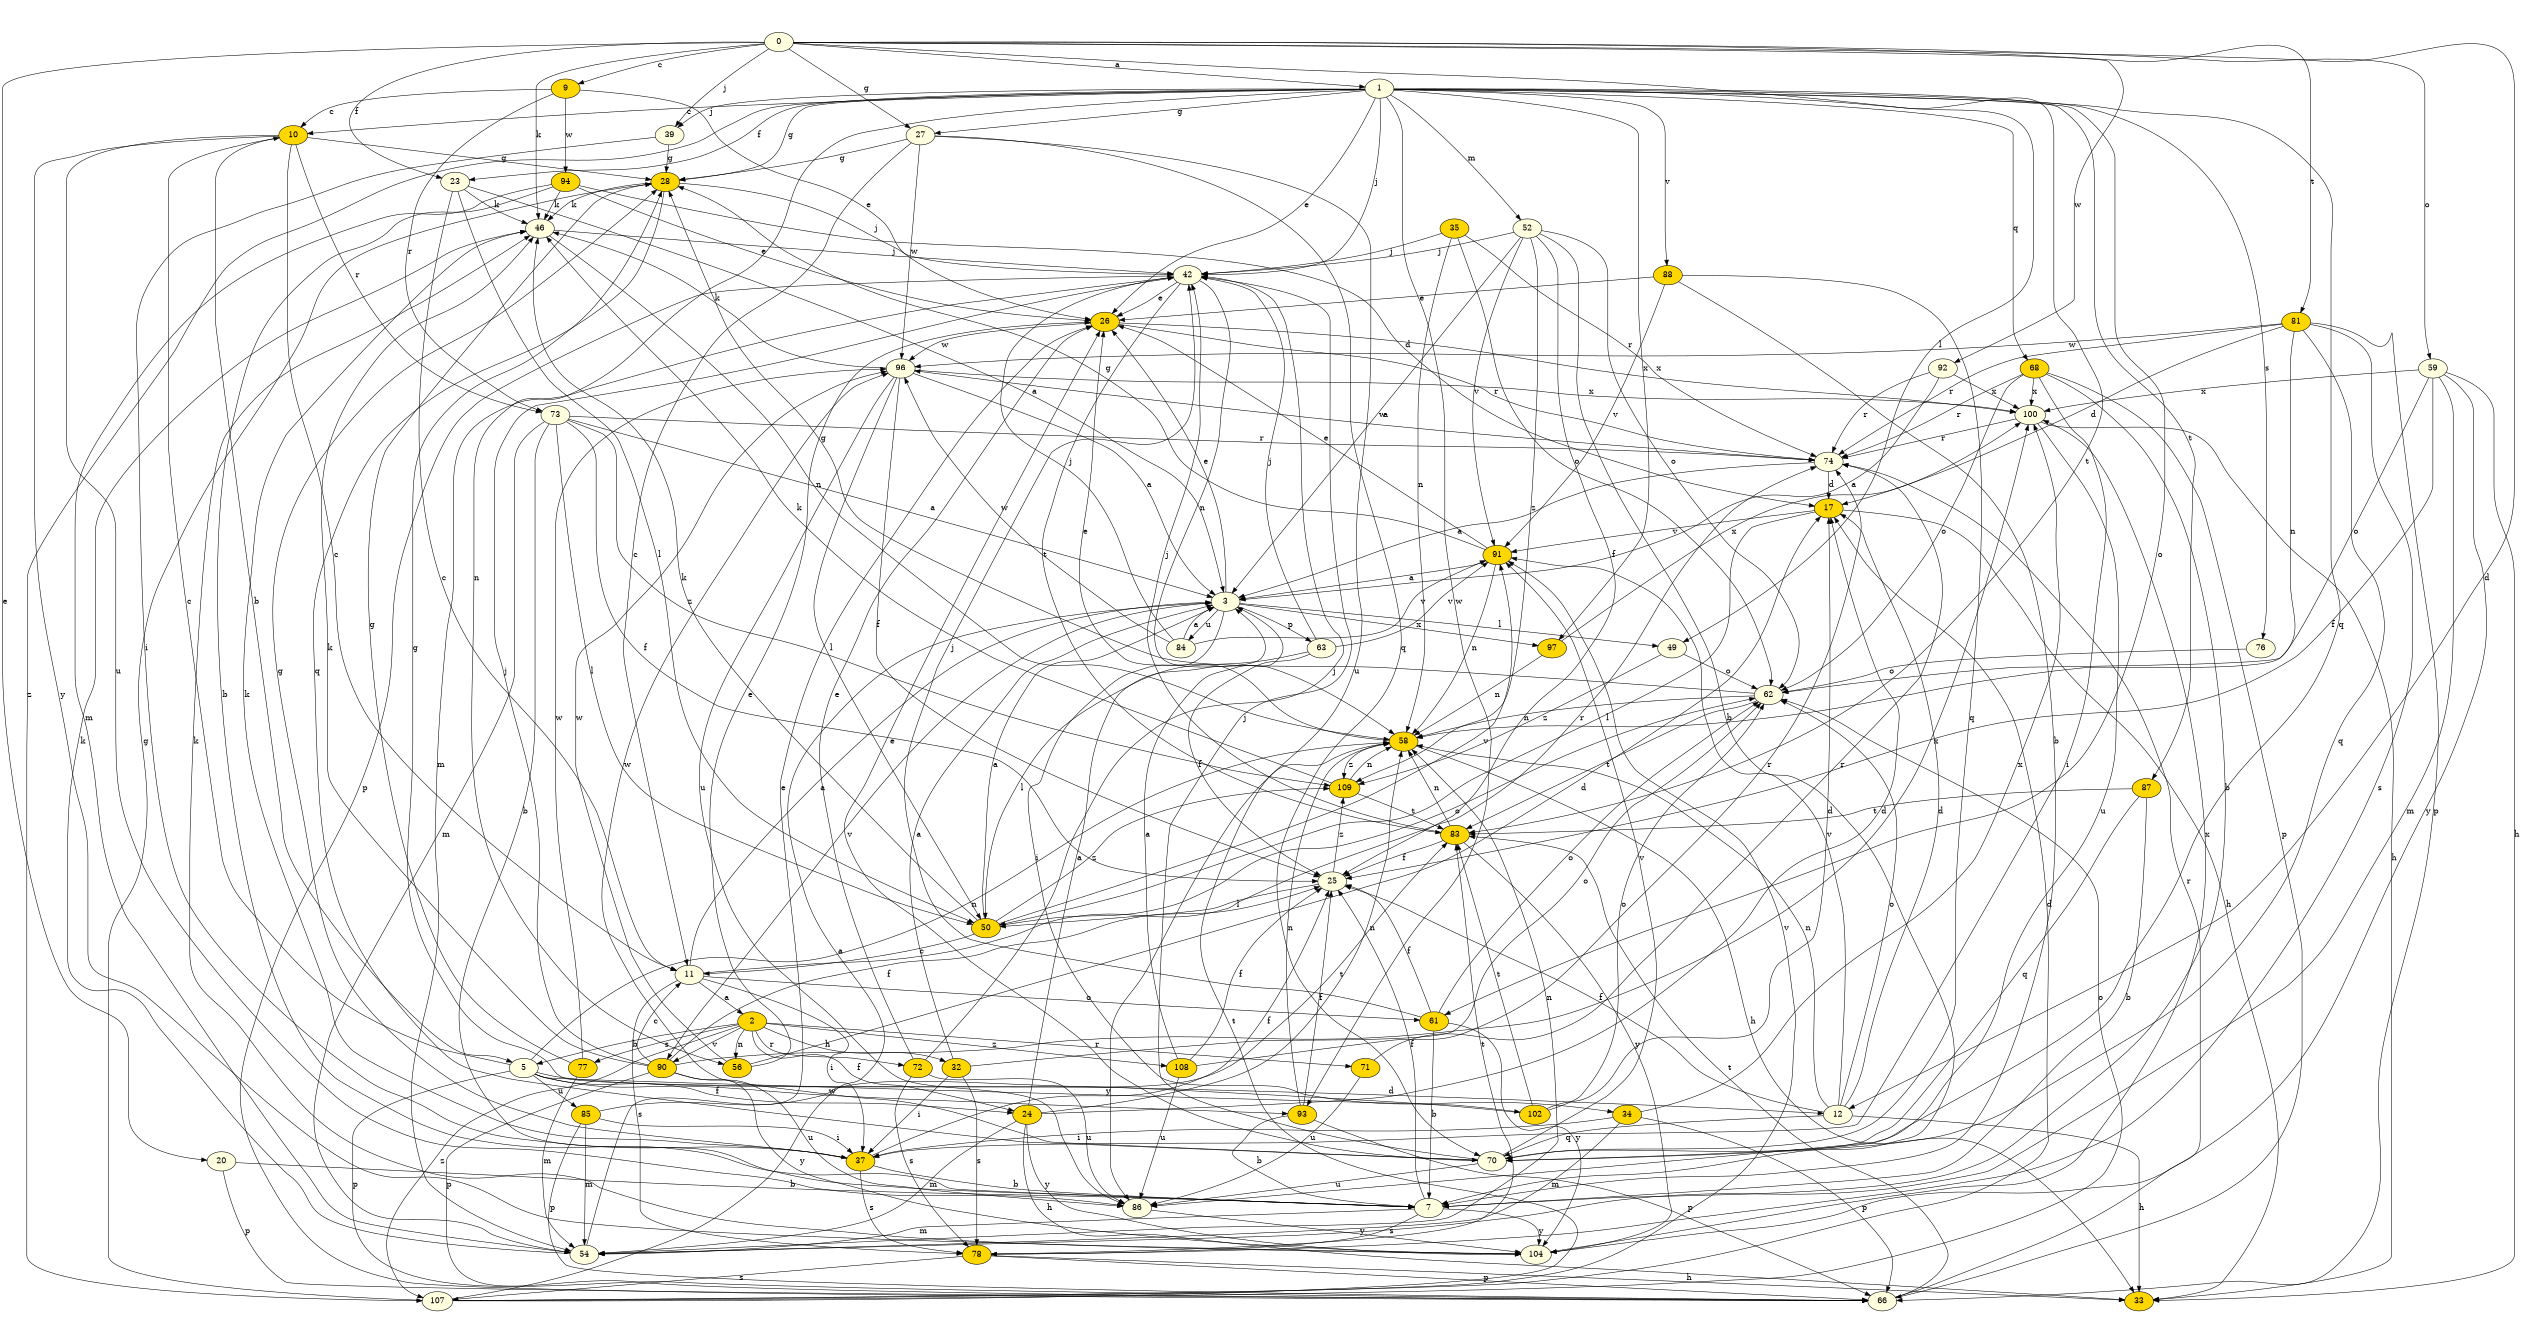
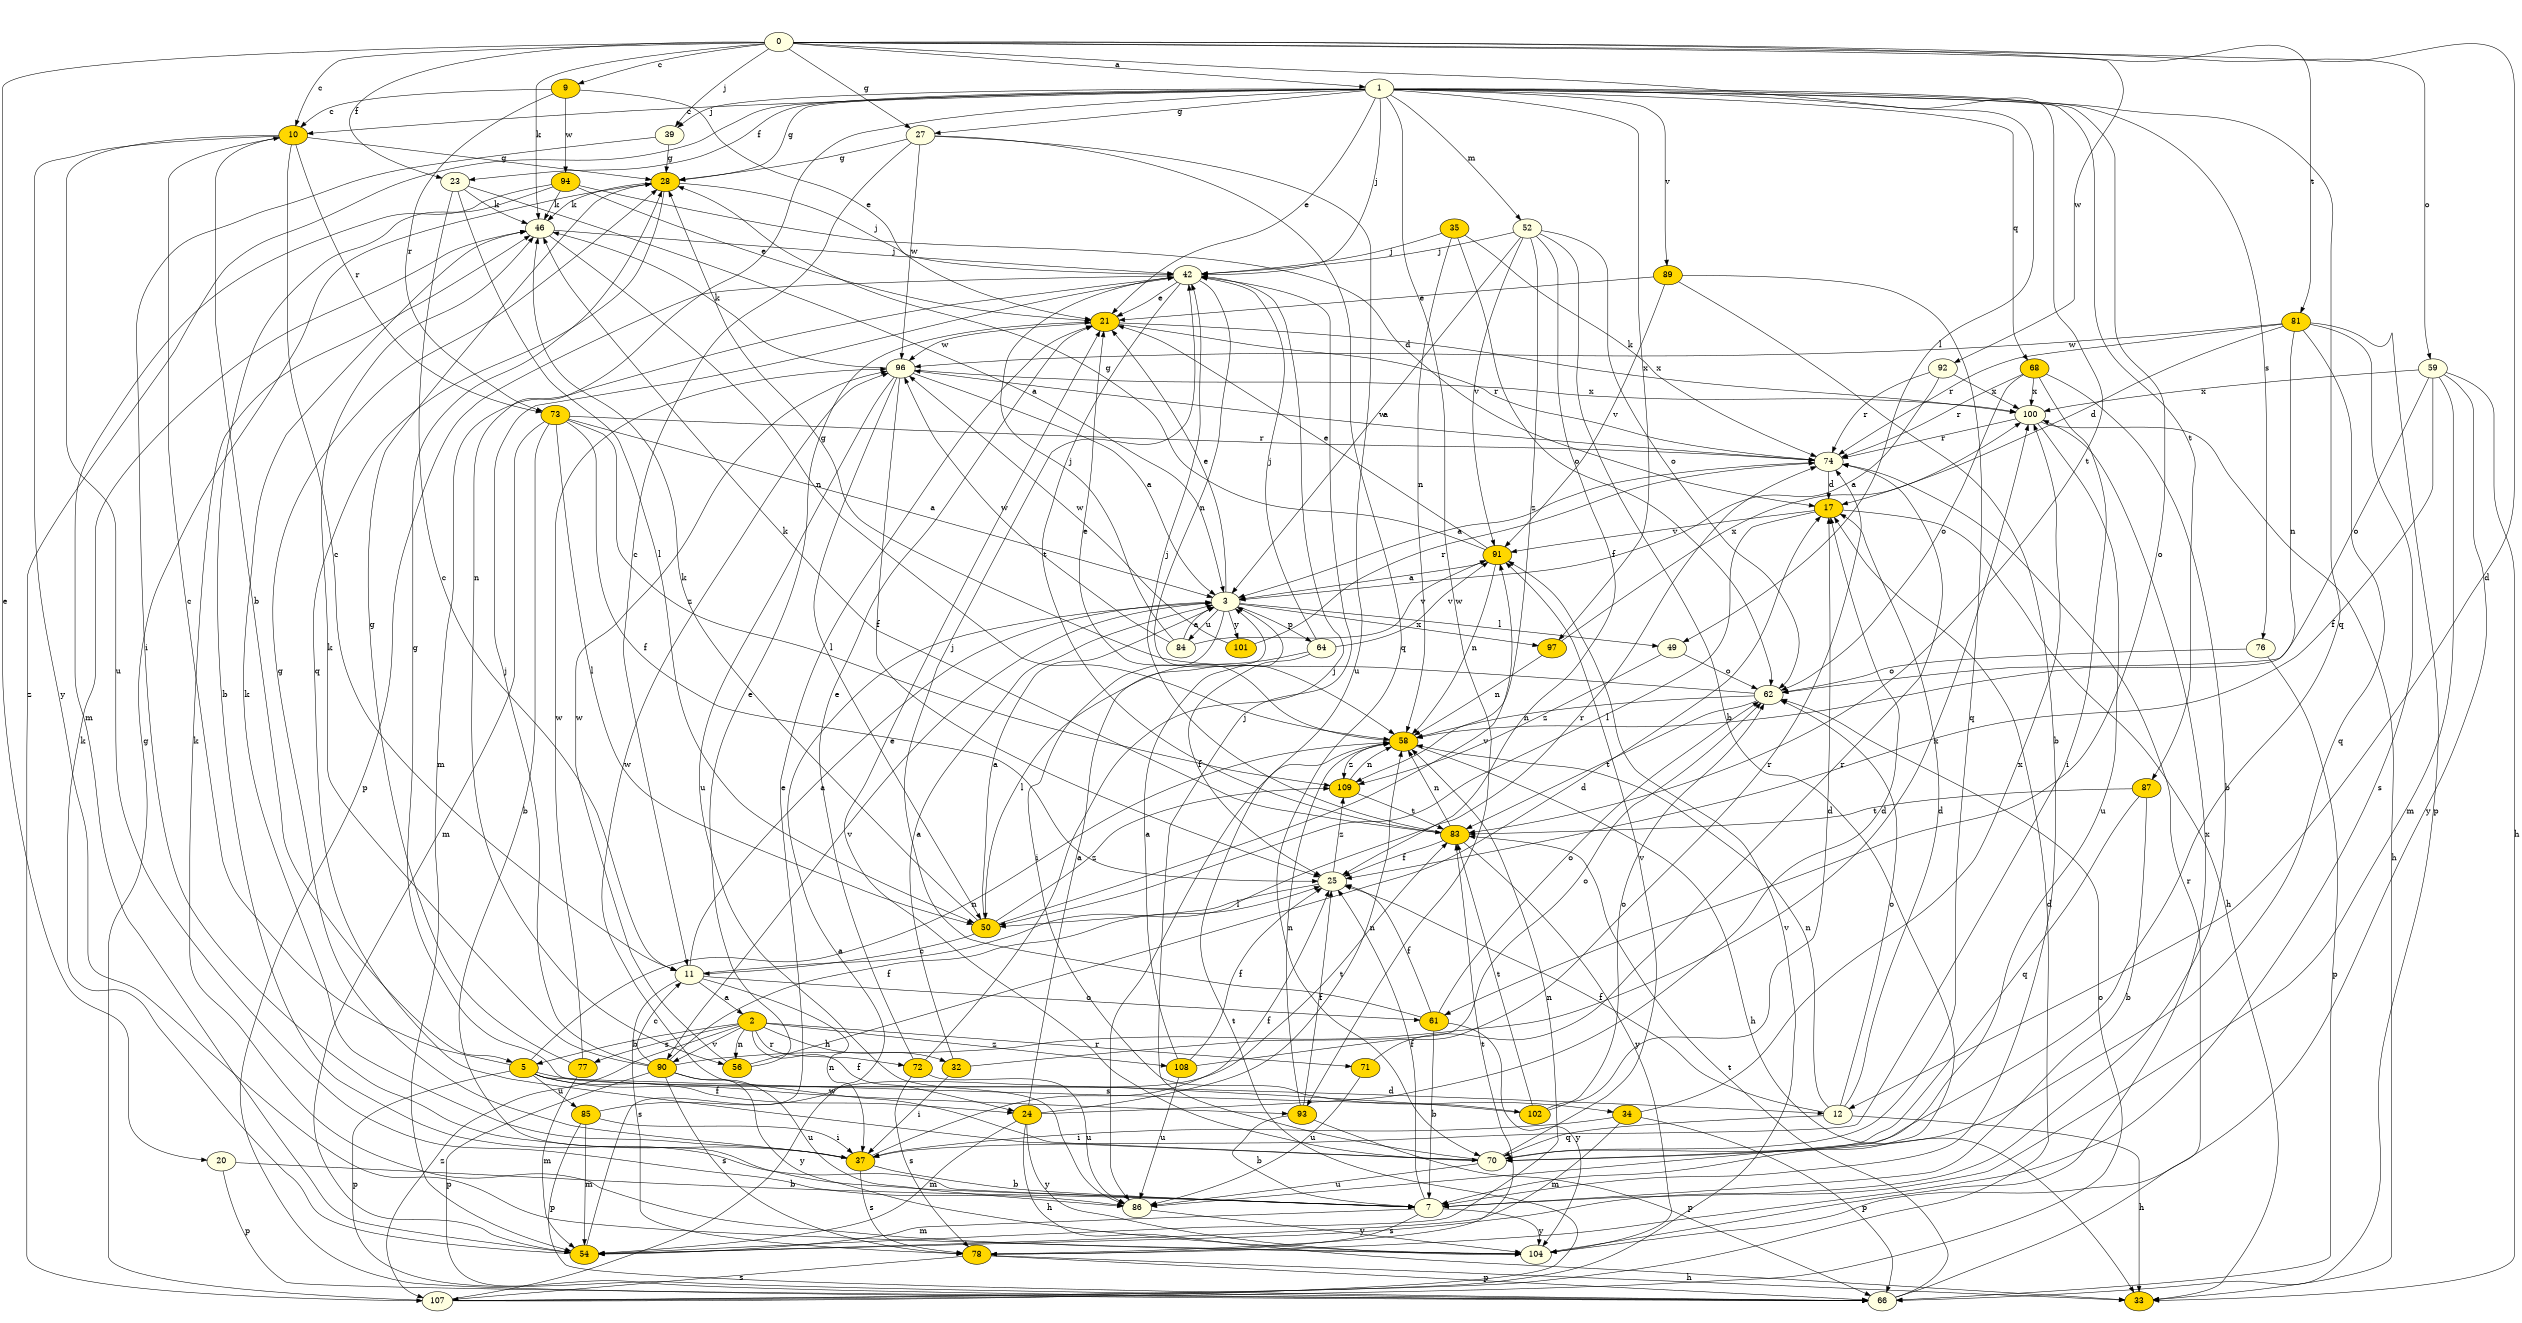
none -> (489, 50)
(1668, 275) -> (1668, 275)
(1105, 322) -> (1105, 322)
(1630, 345) -> (1630, 345)
(555, 415) -> (555, 415)
(884, 594) -> (944, 662)
none -> (1241, 648)
(1322, 648) -> (1322, 648)
(1739, 772) -> none
(1379, 835) -> none
(2297, 922) -> (2330, 1164)
(524, 1068) -> (524, 1068)
(832, 1068) -> (832, 1068)
(1108, 1091) -> (1108, 1091)
(977, 1157) -> (781, 1212)
(584, 1255) -> (584, 1255)
